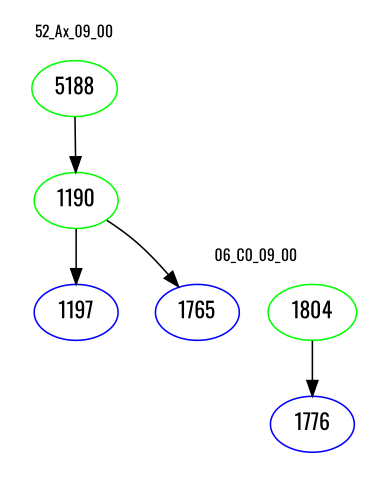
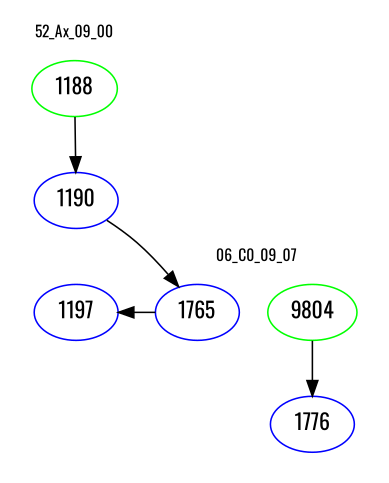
(75, 89) -> (75, 89)
(76, 200) -> (76, 200)
(76, 249) -> (145, 312)
(256, 257) -> (256, 257)
(312, 312) -> (312, 312)
